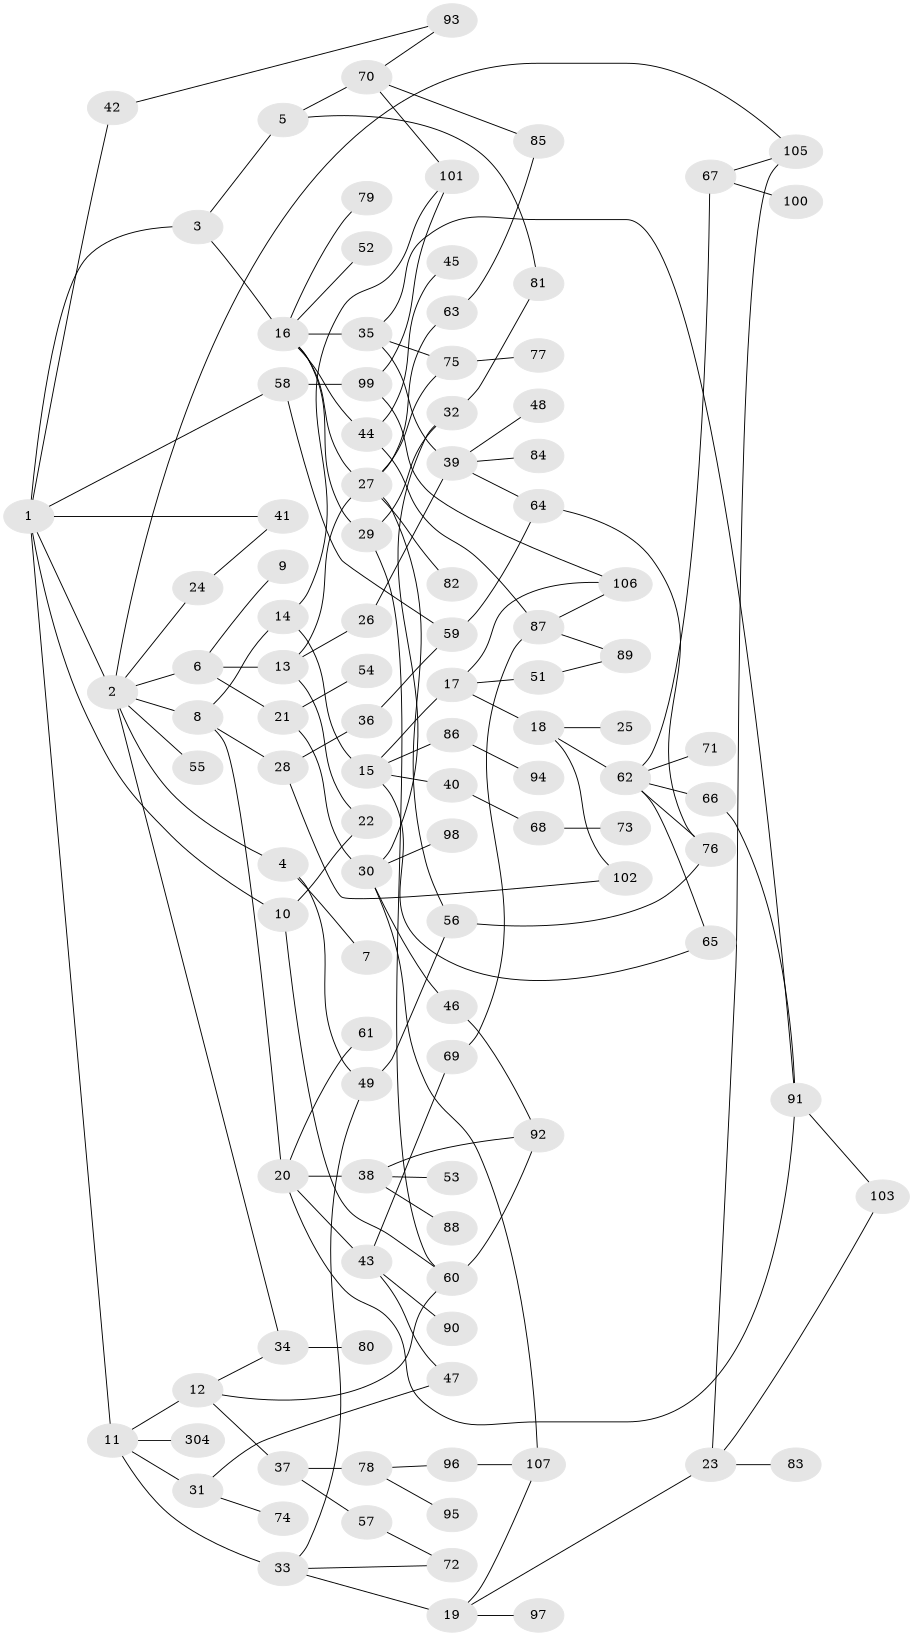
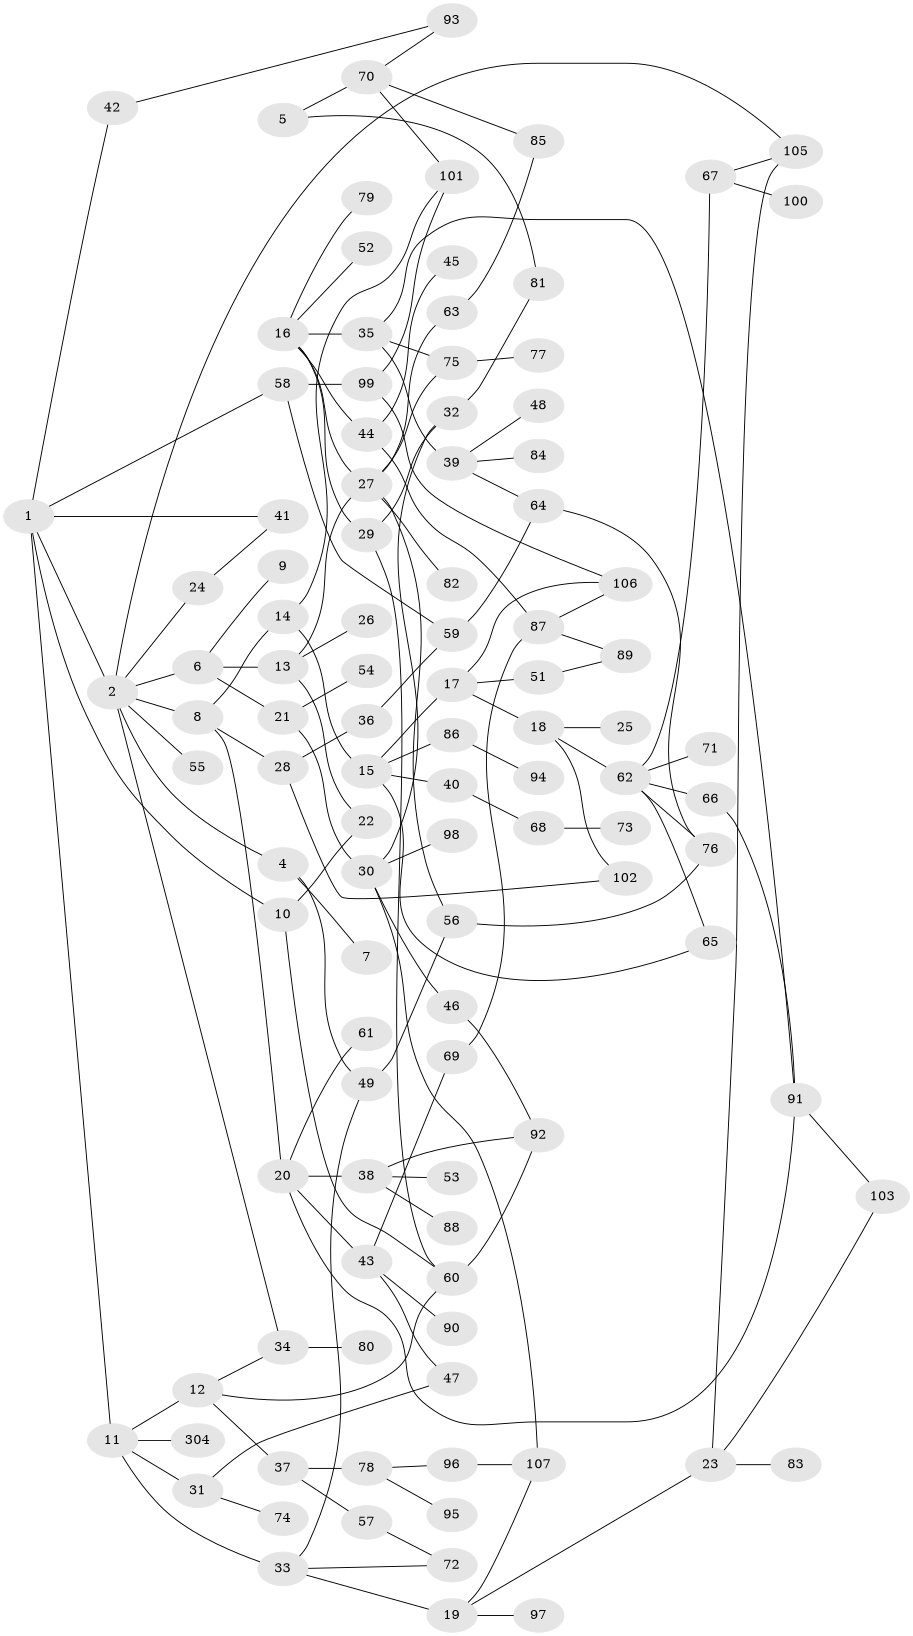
(198, 227) -> none
(416, 529) -> none
